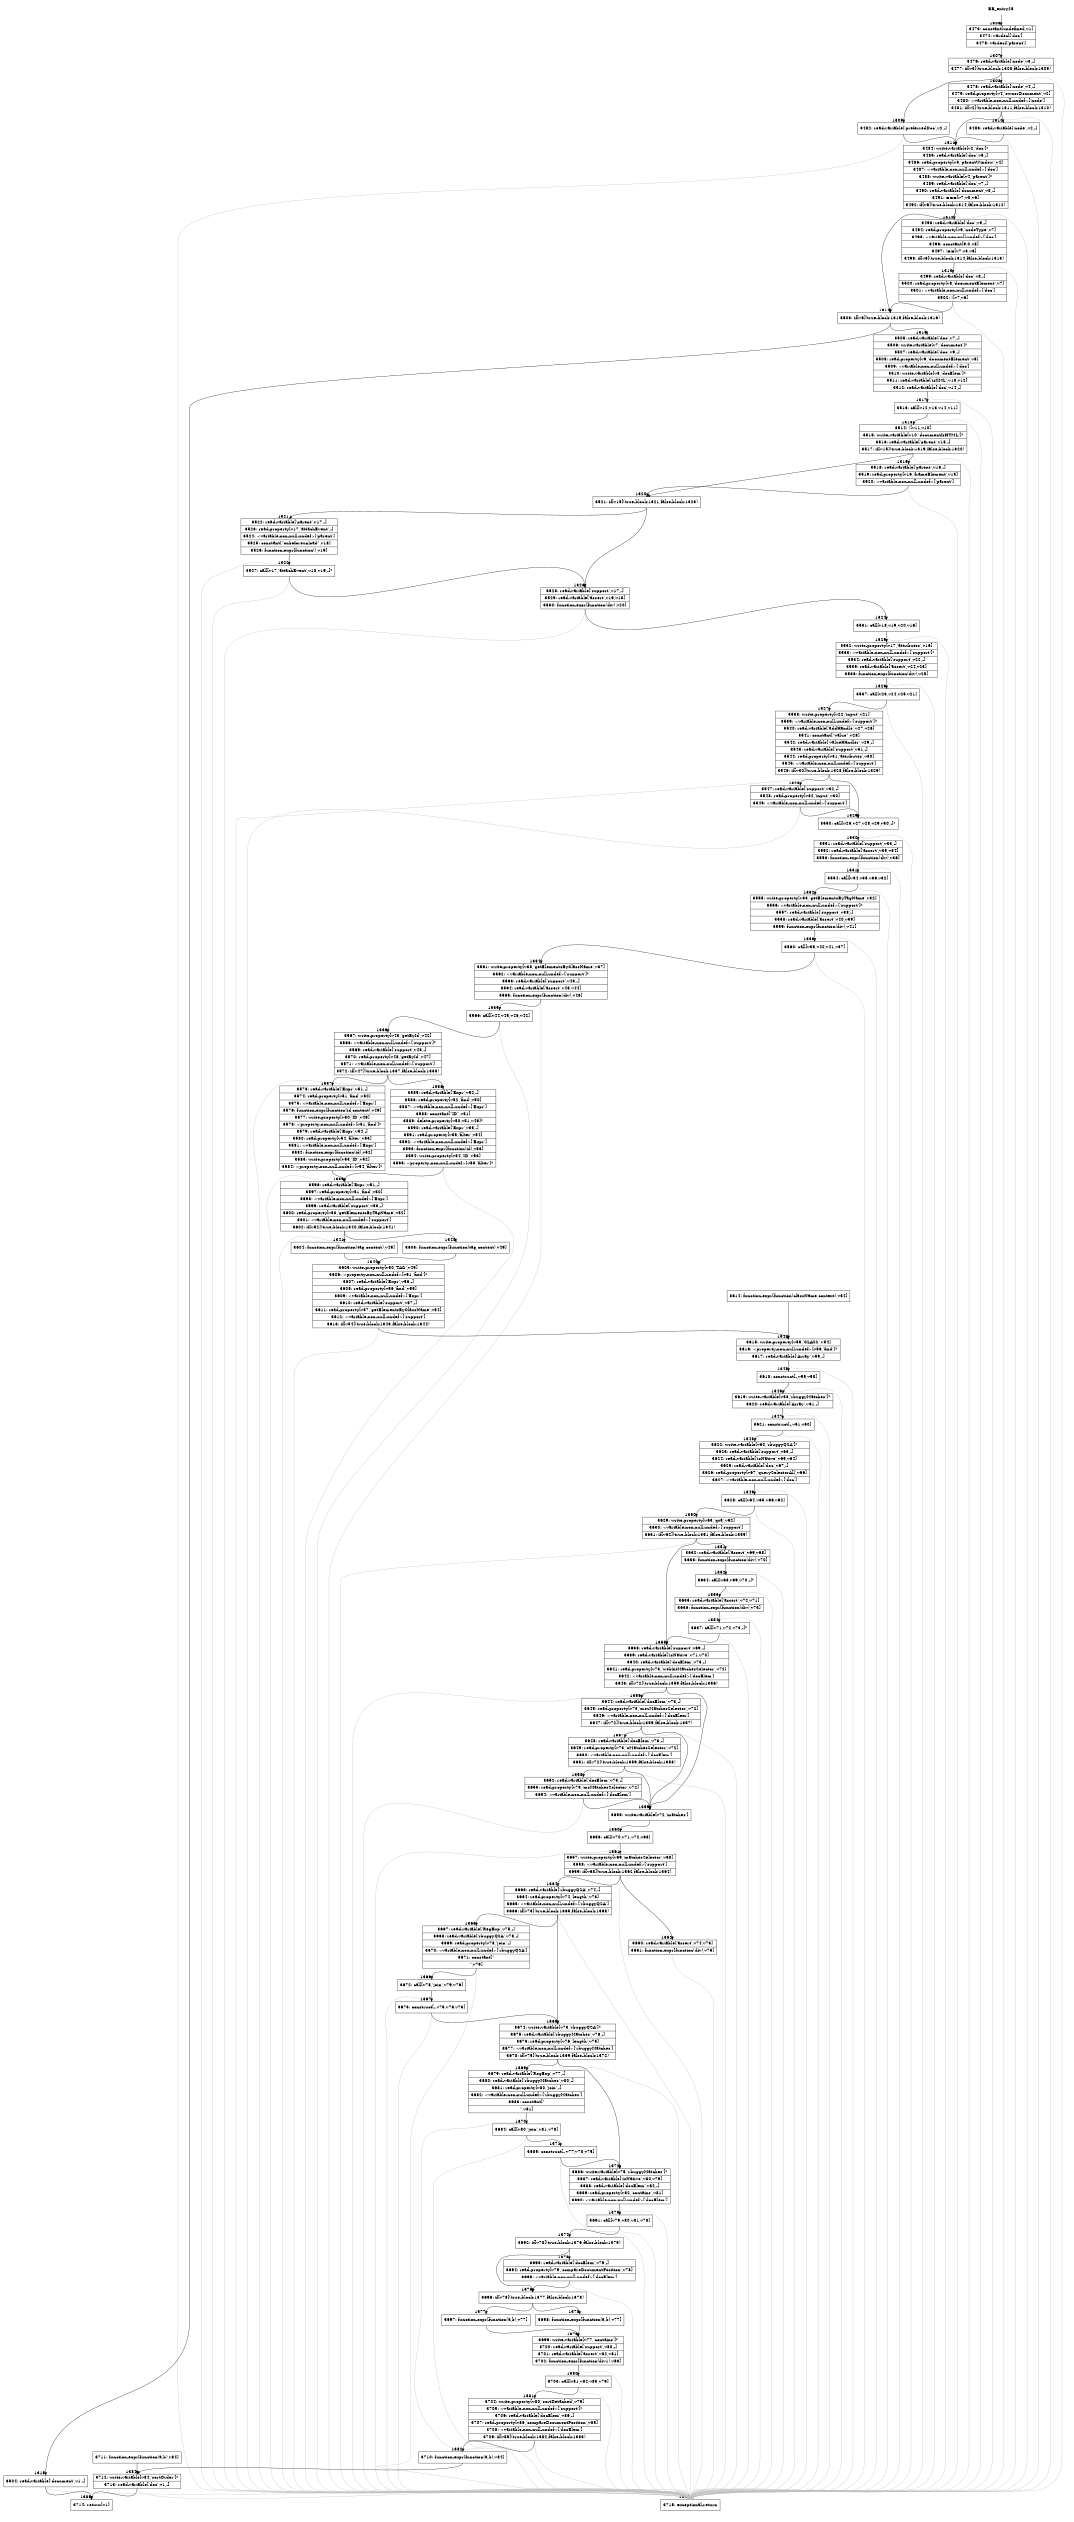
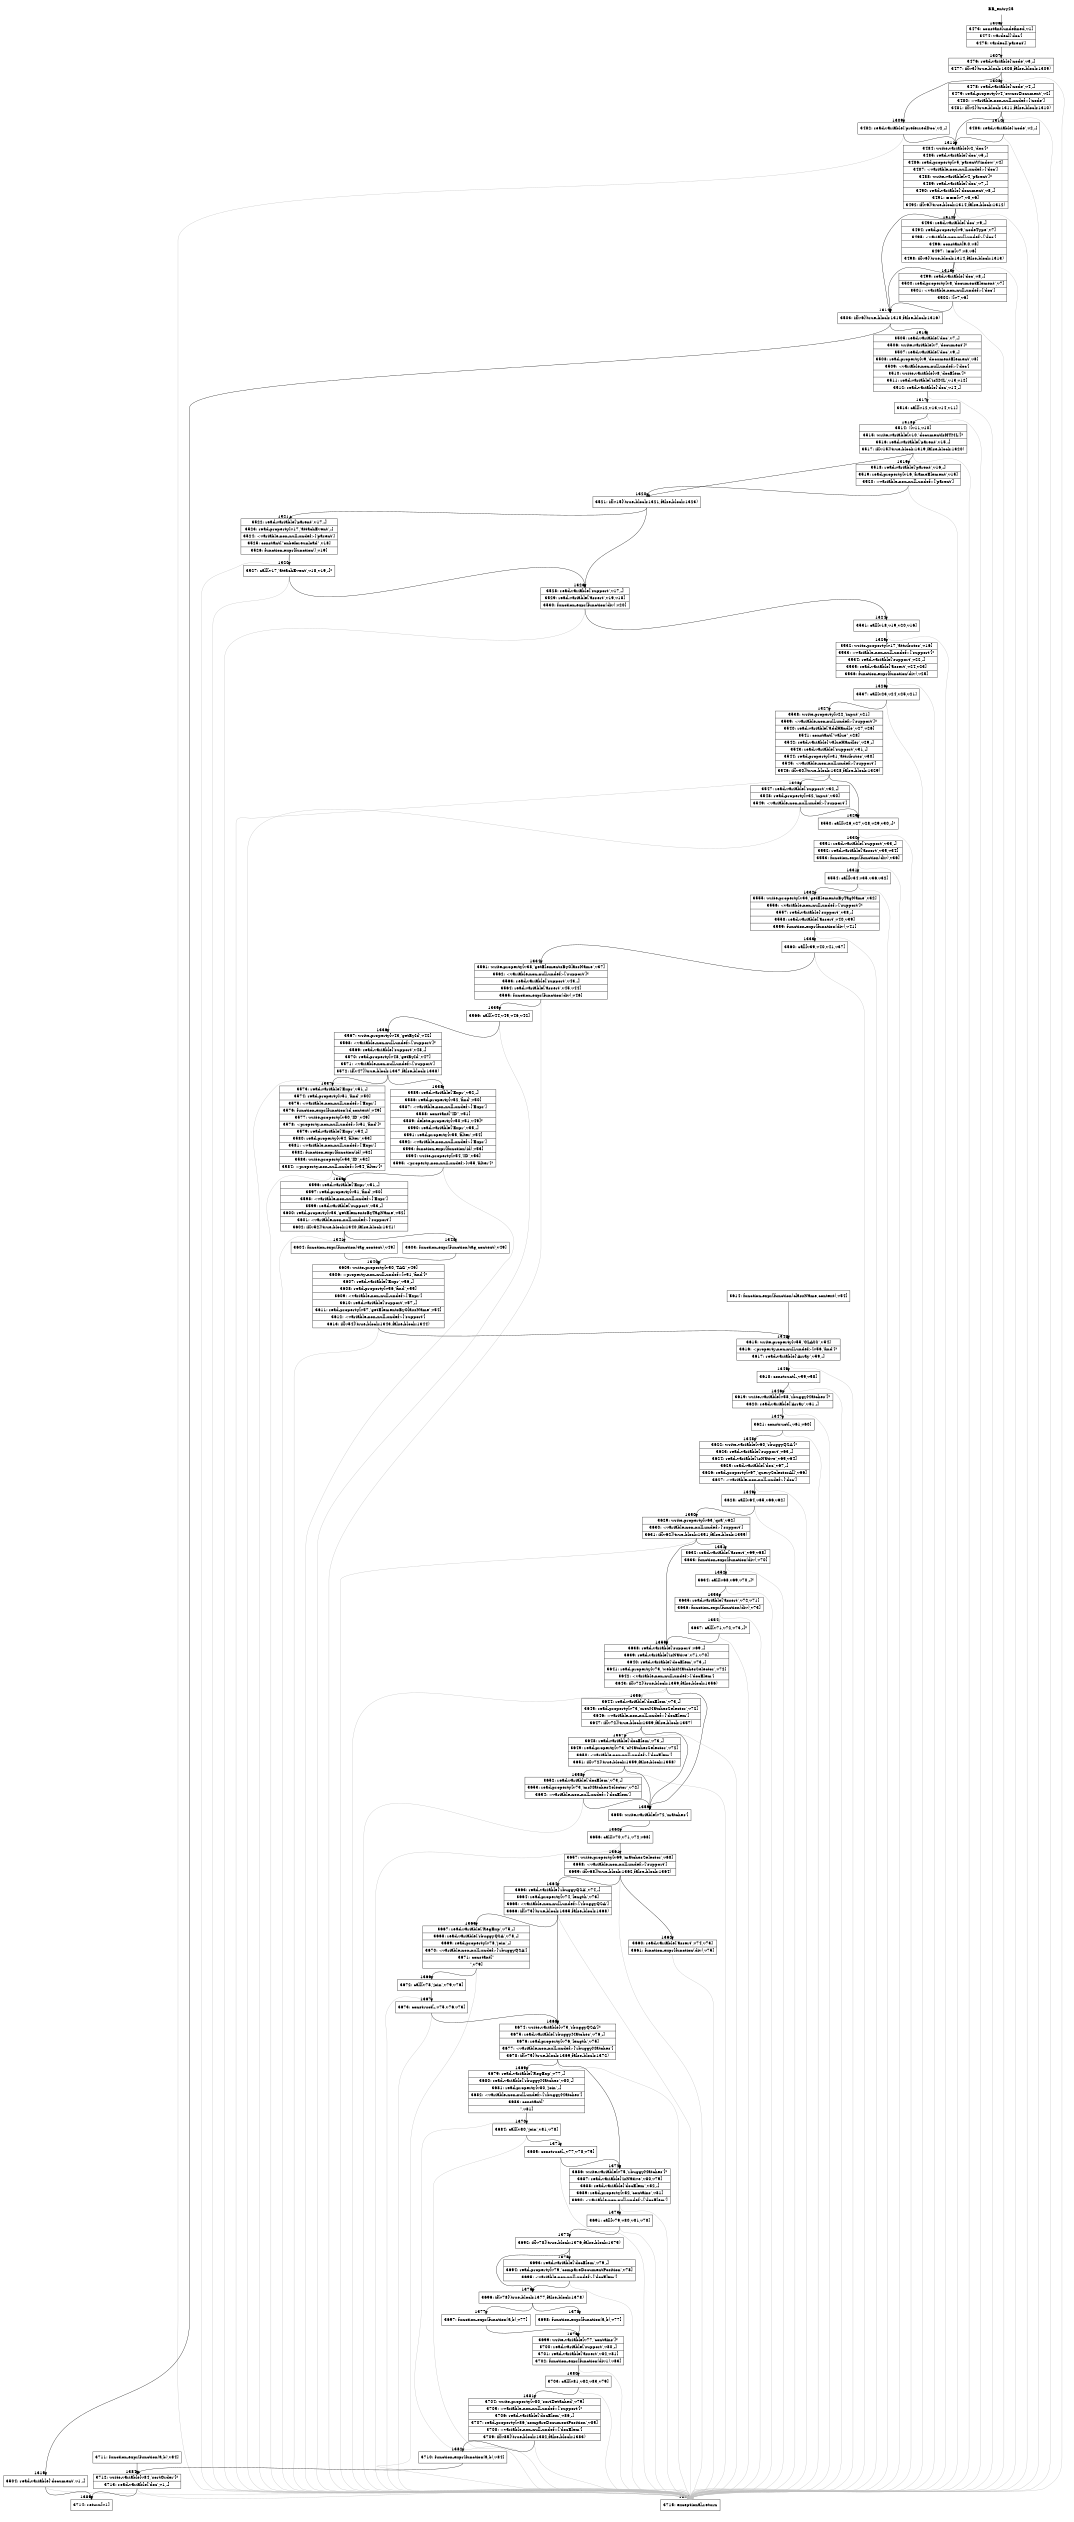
none -> (909, 268)
(719, 1615) -> (719, 1615)
(655, 1693) -> (655, 1693)
